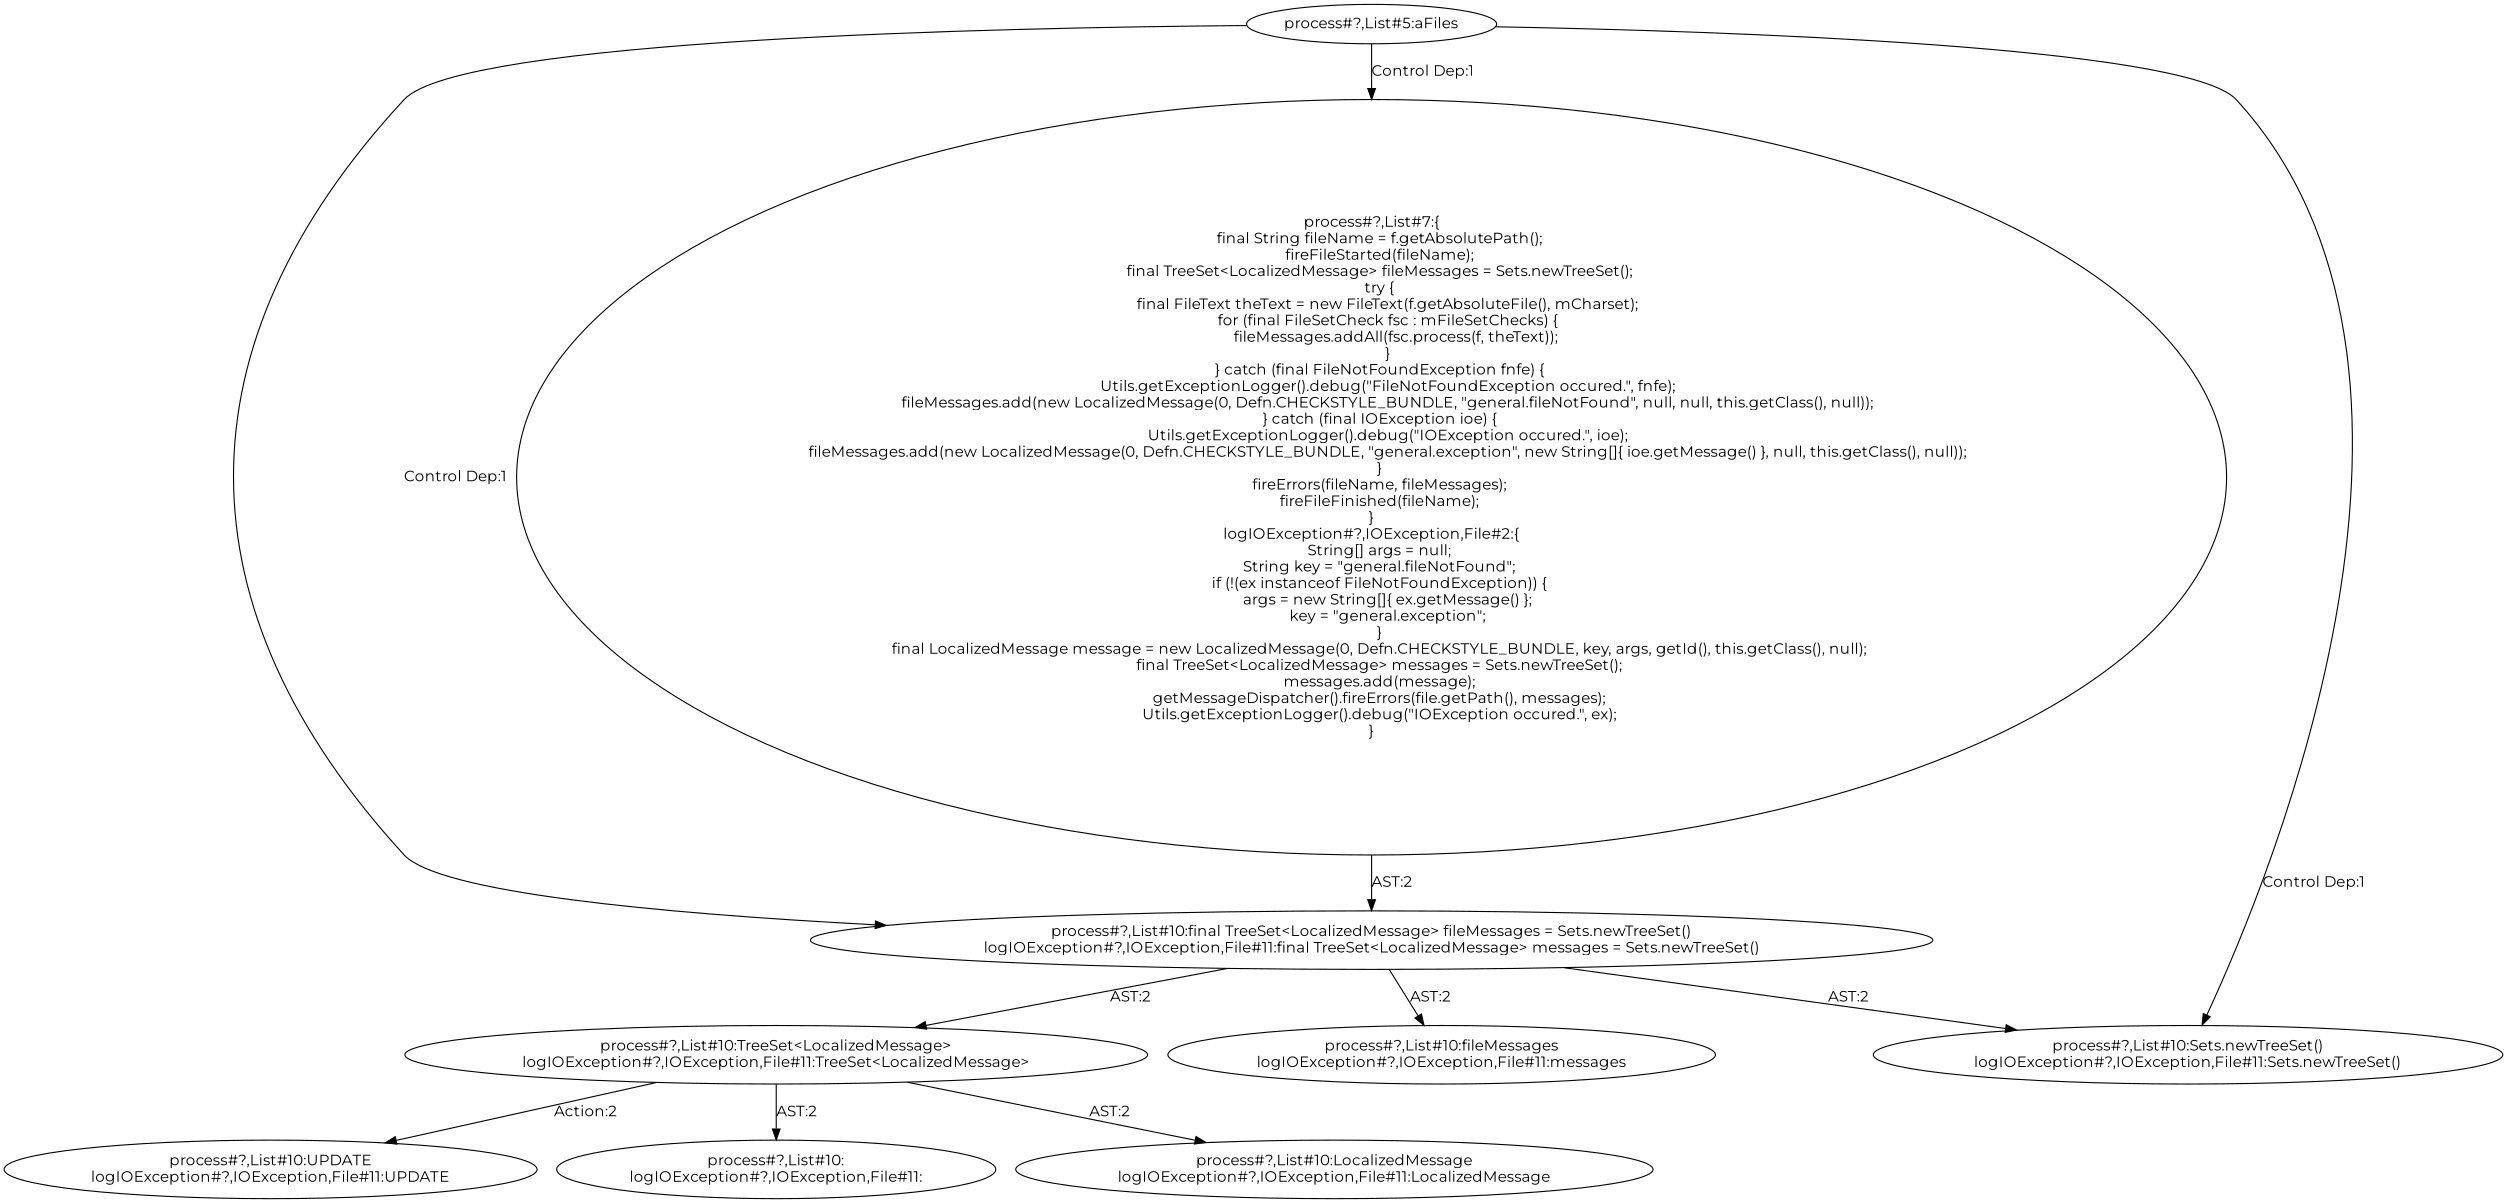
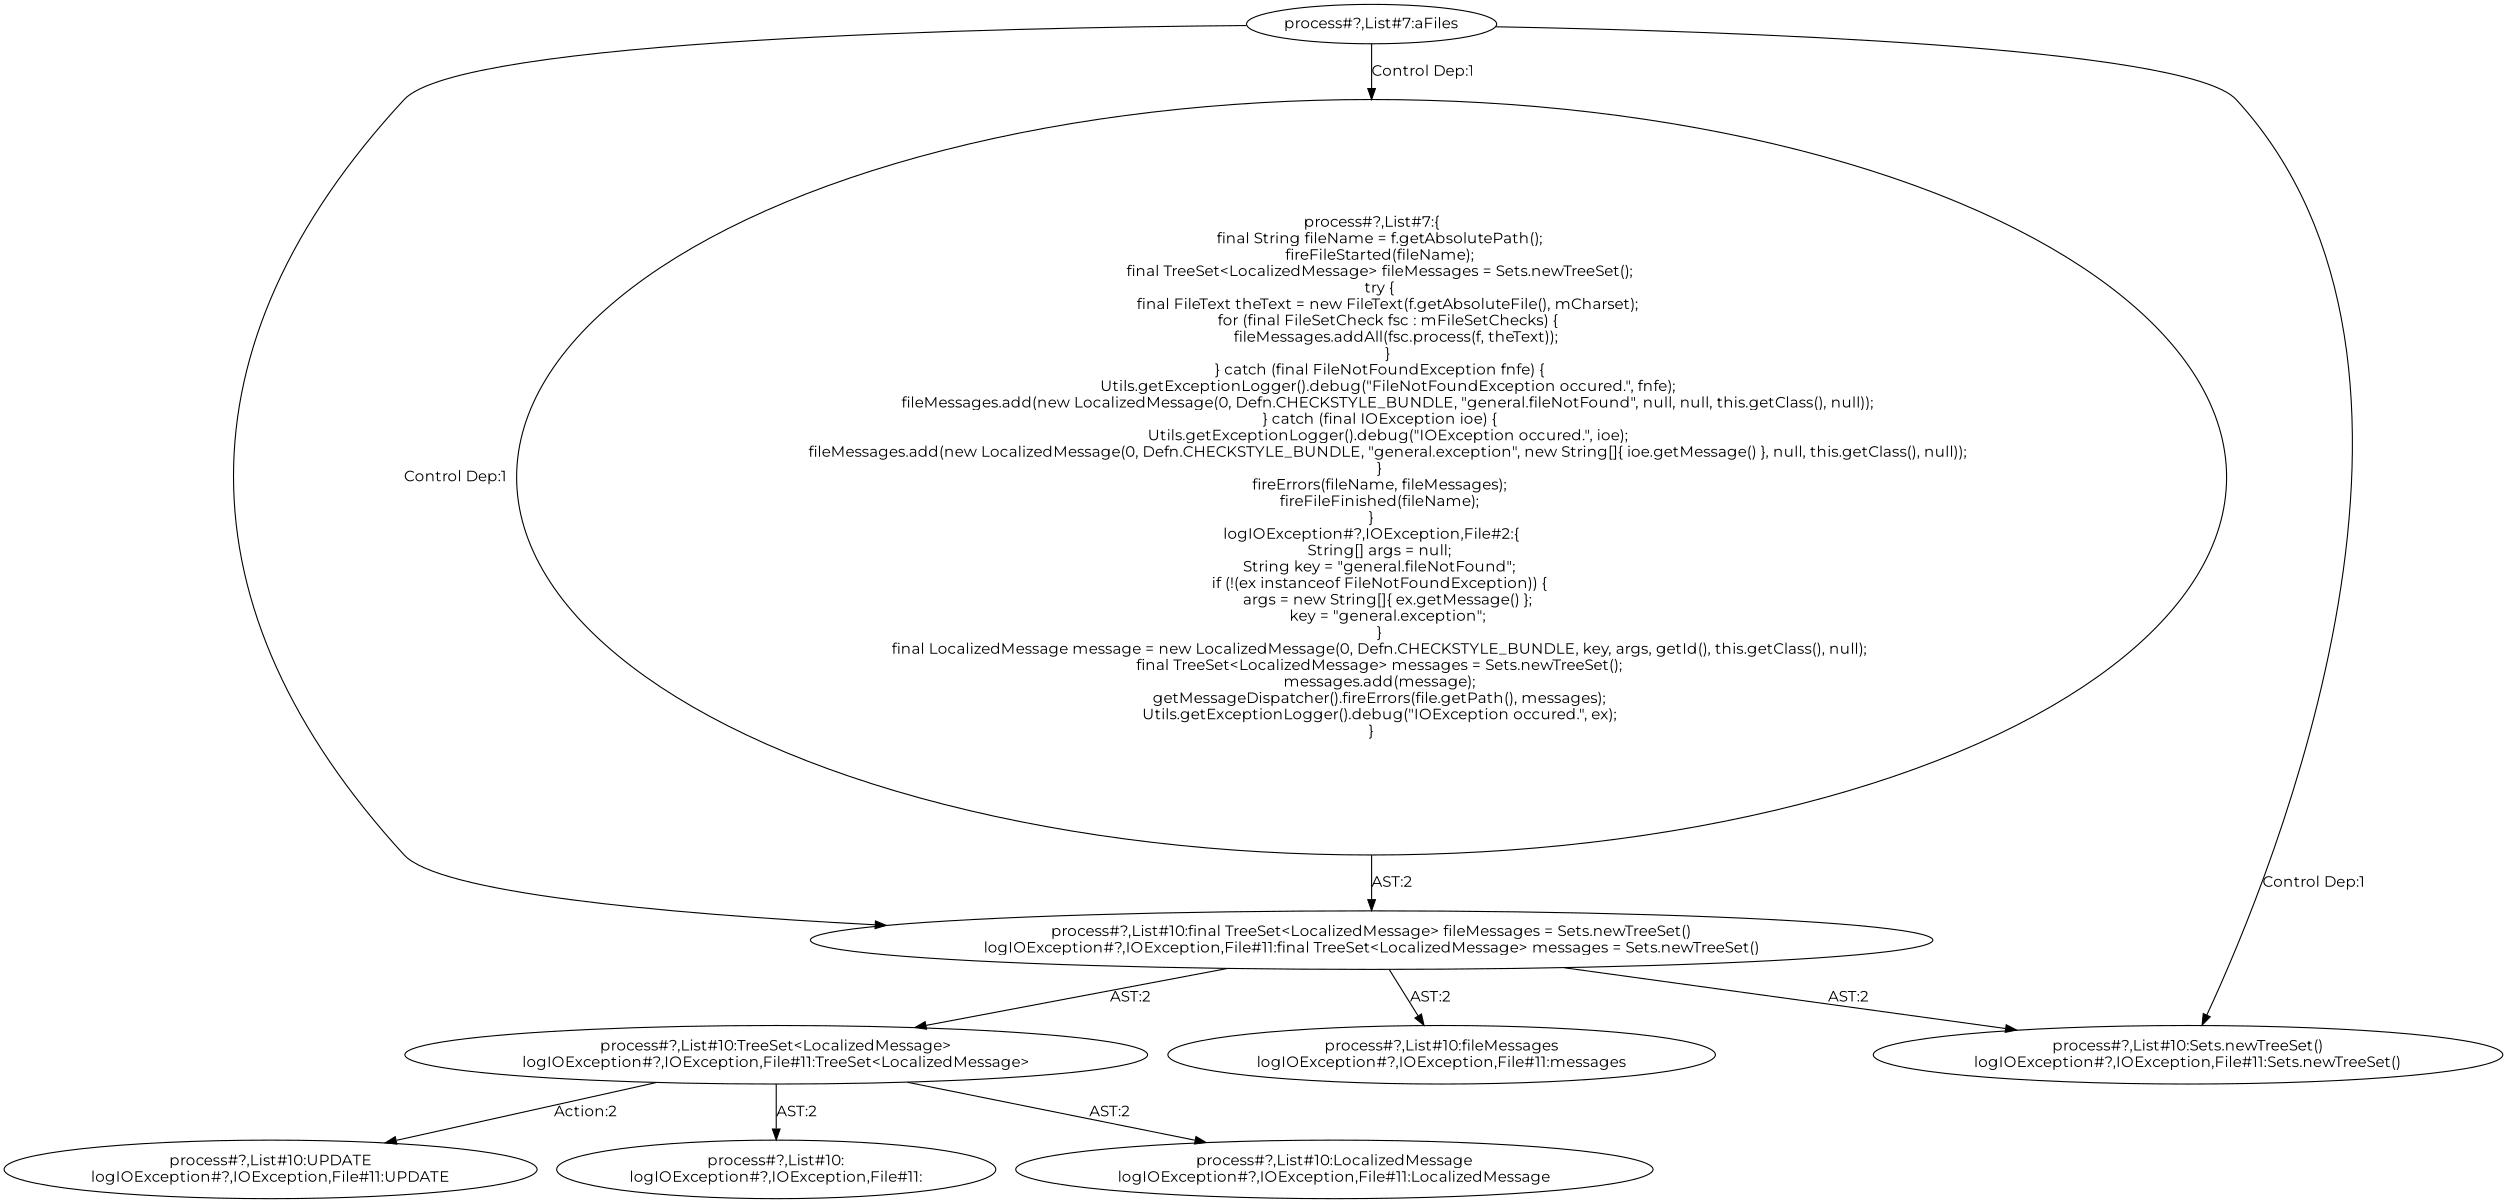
(1372, 24) -> (1372, 24)
